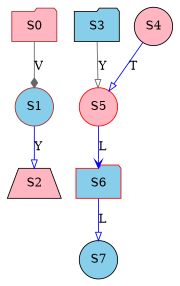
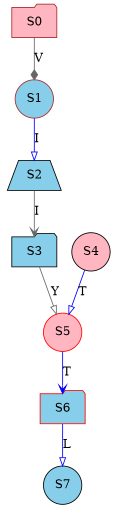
(38, 147) -> (37, 139)
(103, 147) -> (67, 372)
(34, 183) -> (34, 175)
none -> (34, 209)
